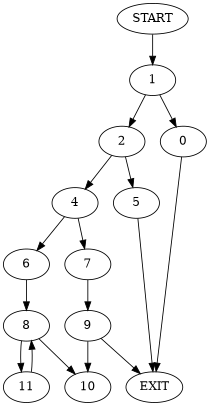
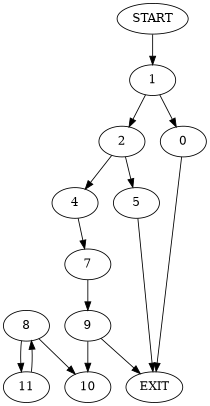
(26, 264) -> none
